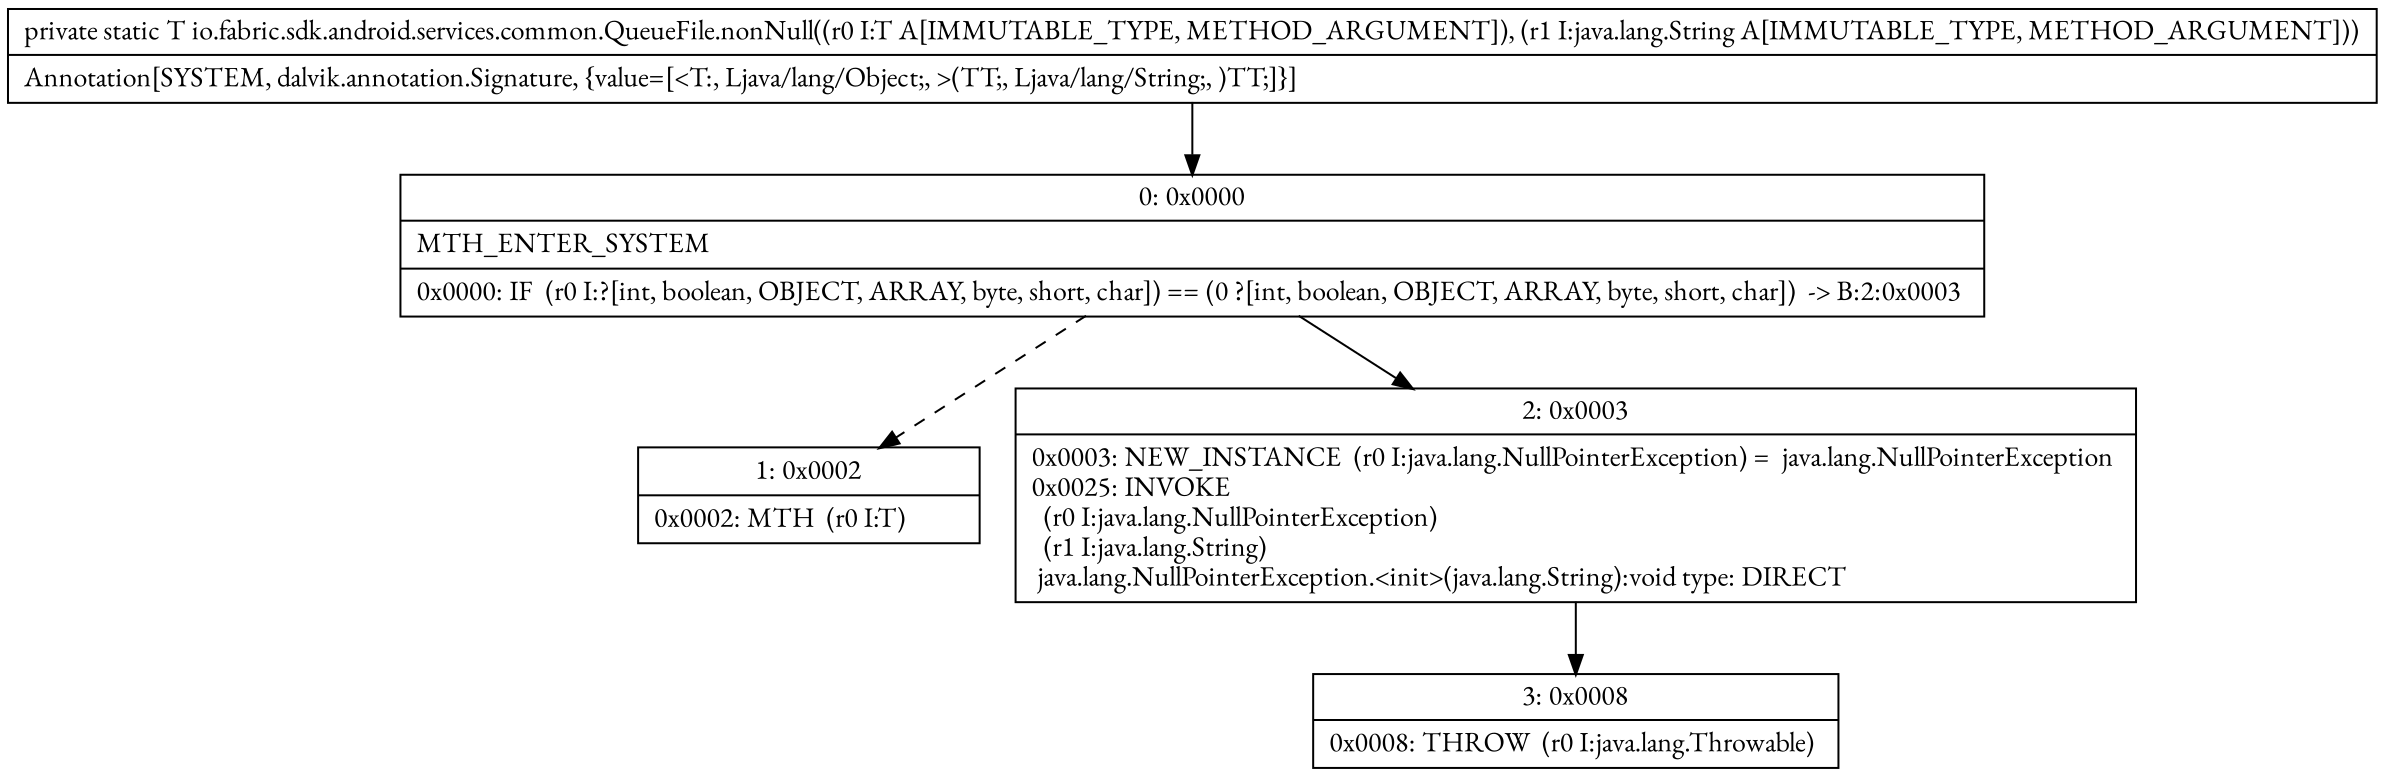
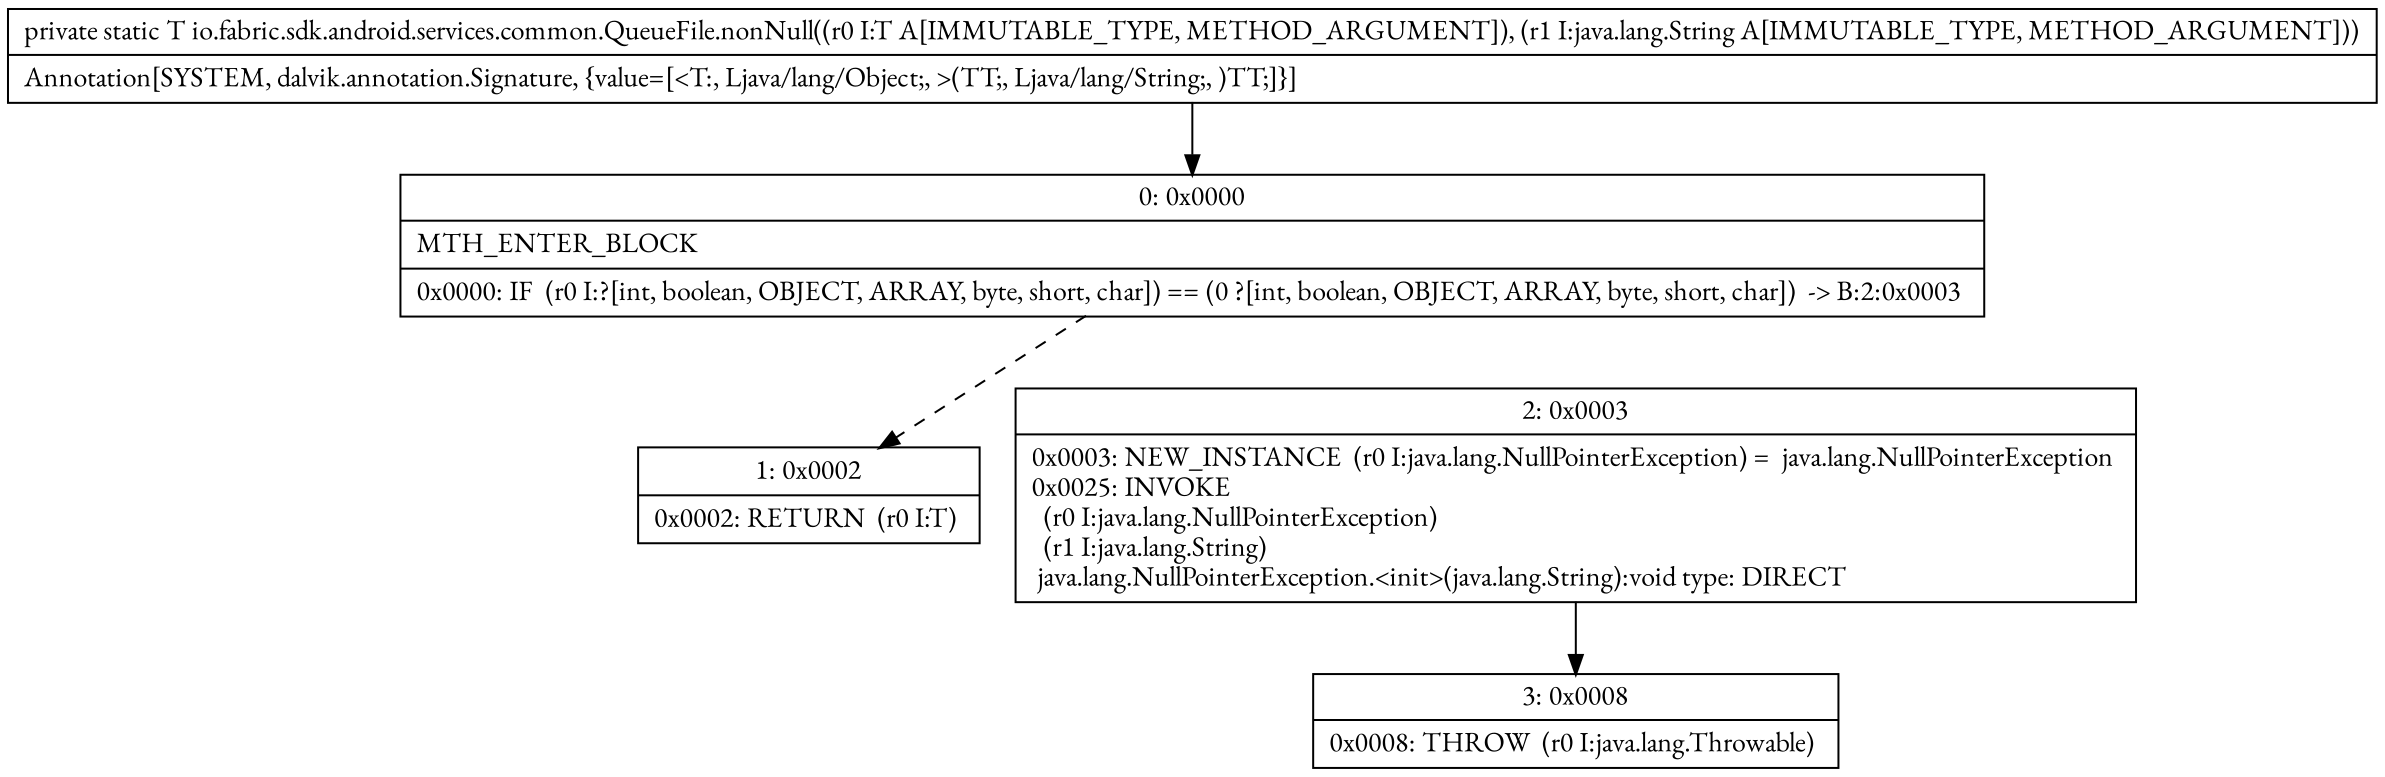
(564, 244) -> (558, 244)
(1347, 347) -> none
(784, 518) -> (809, 518)
